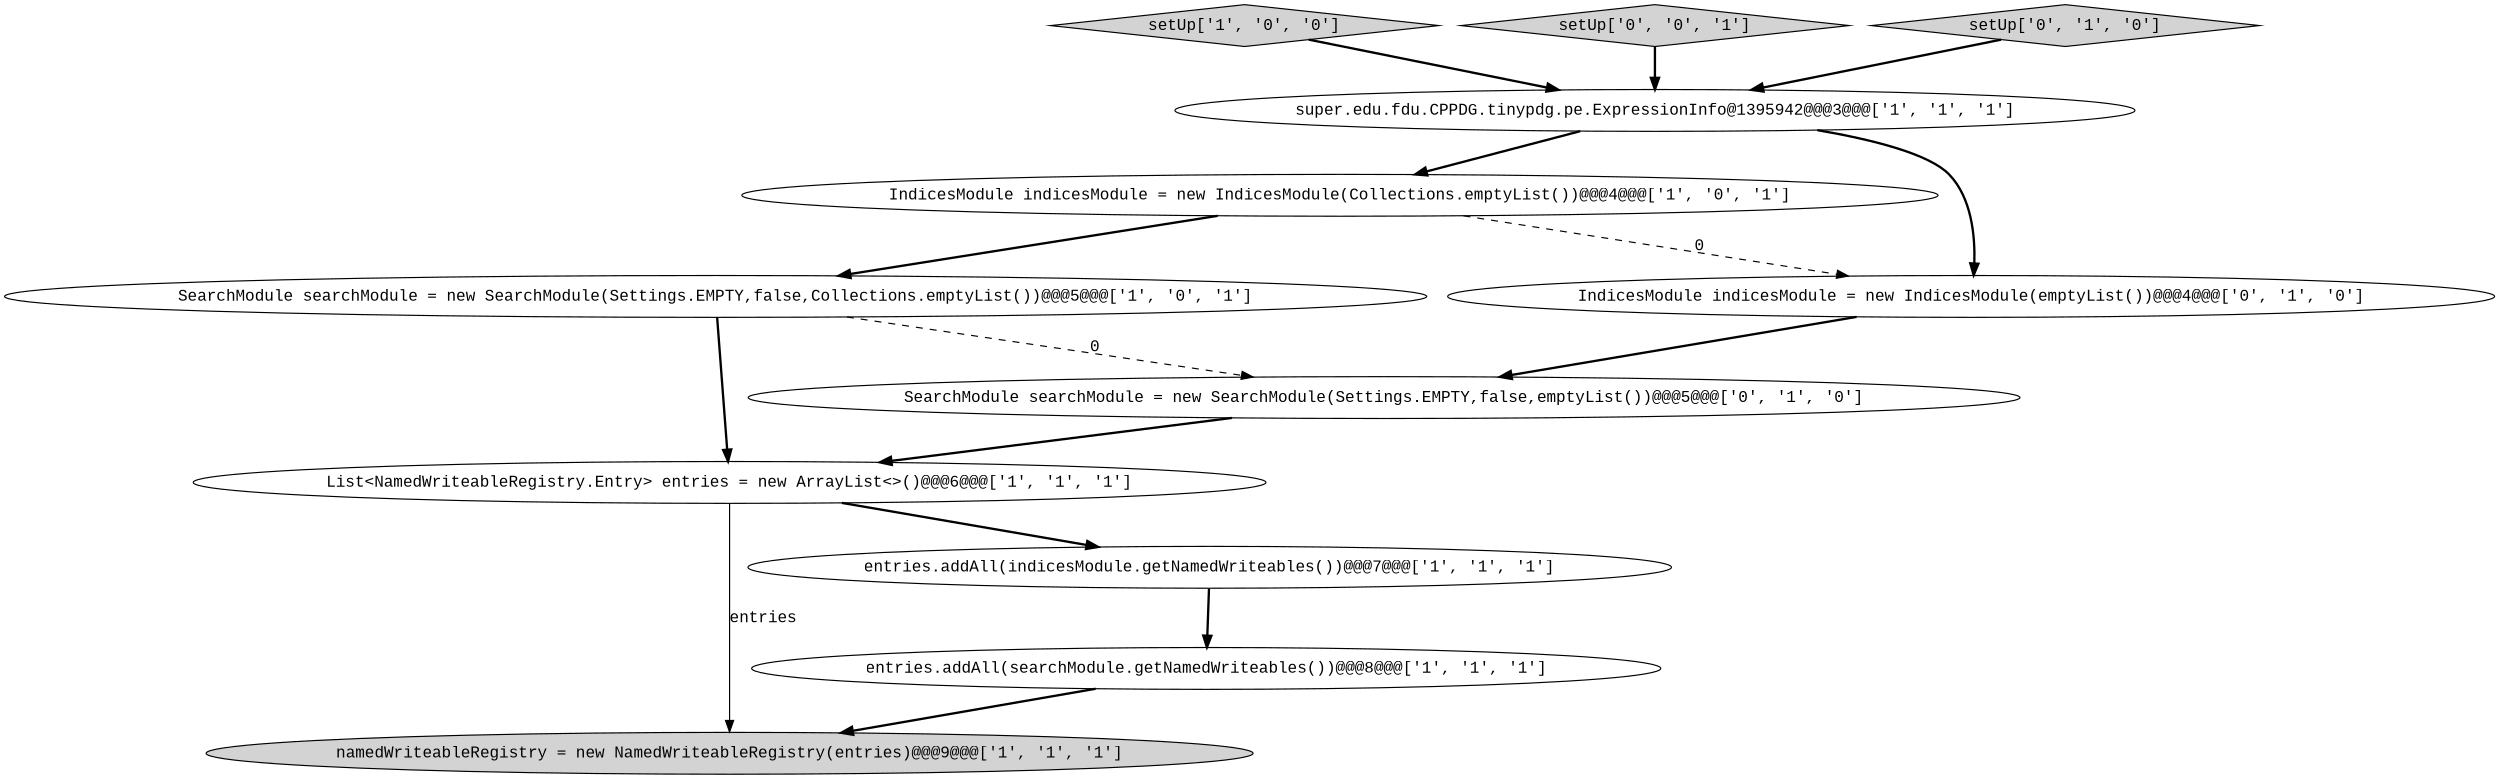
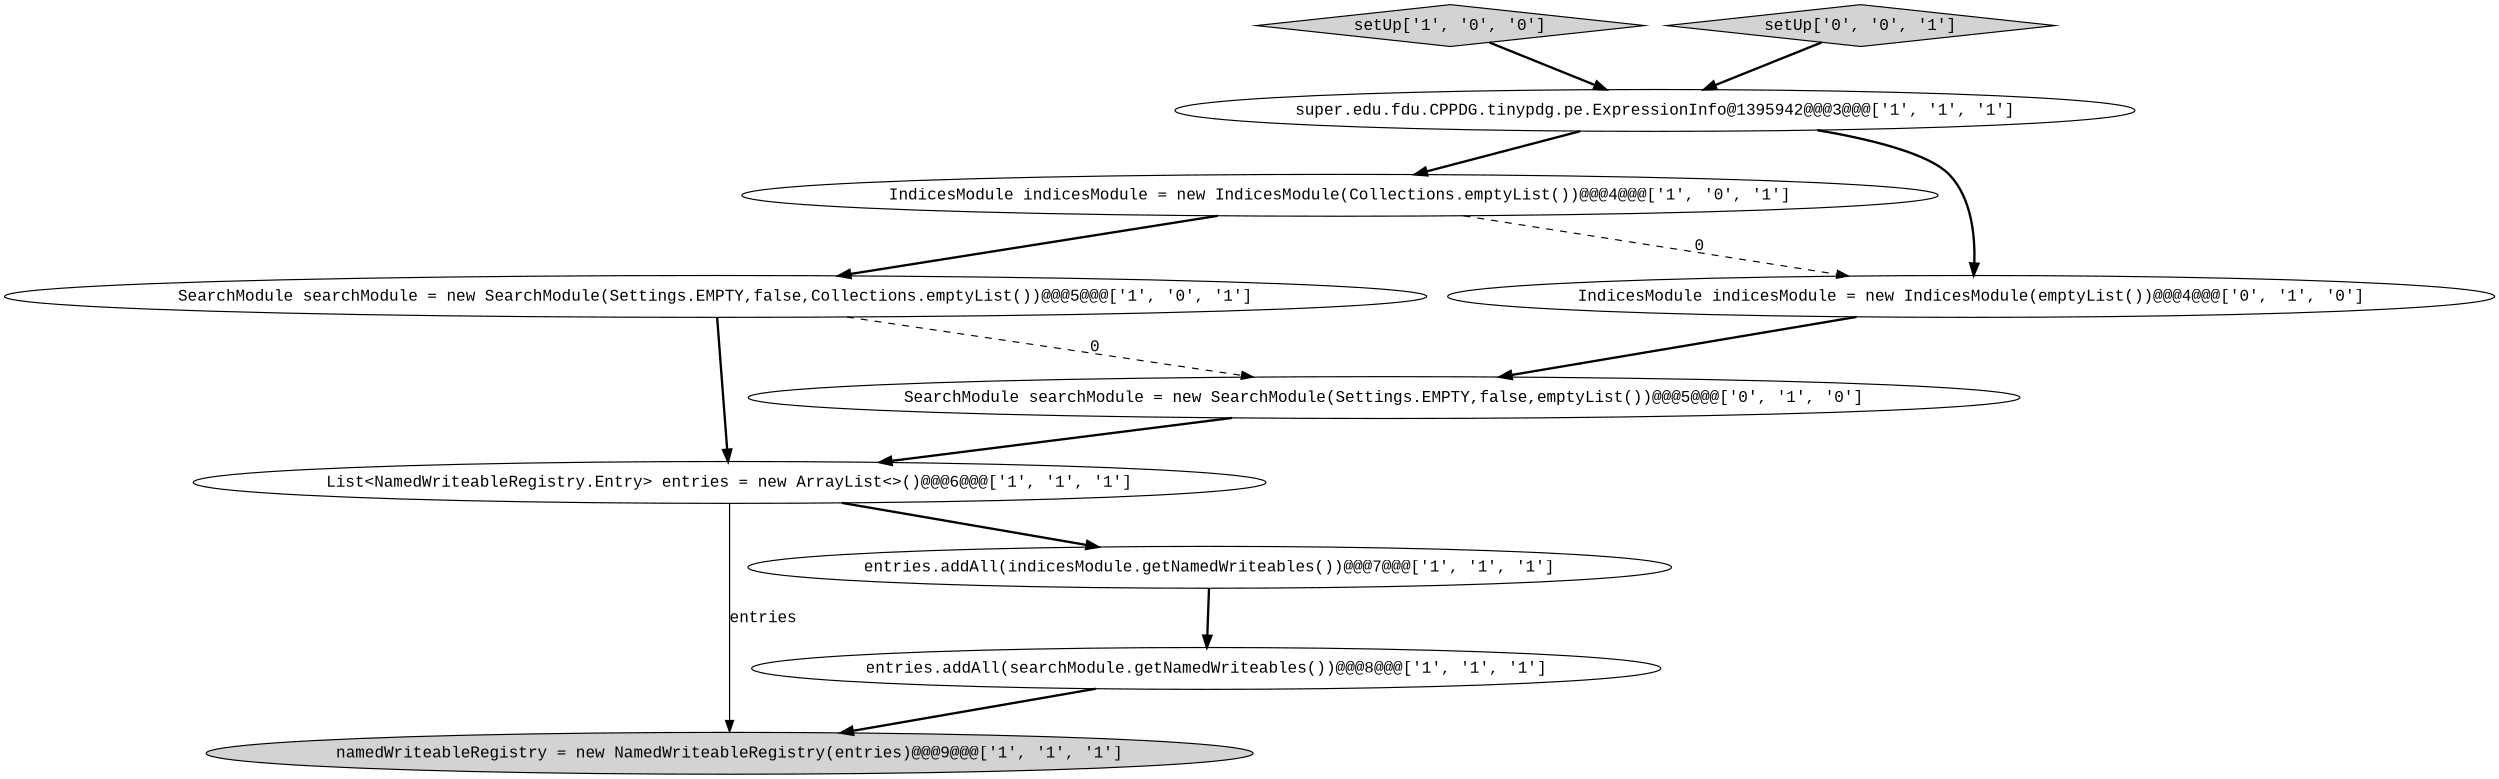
(2065, 26) -> none
